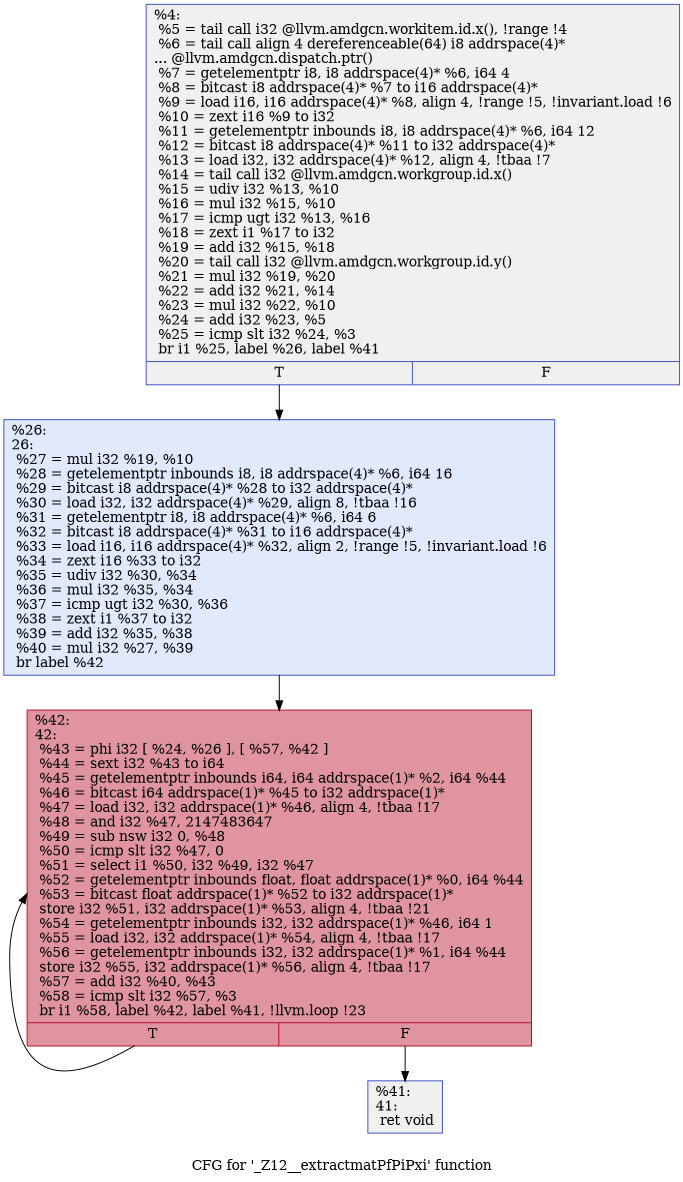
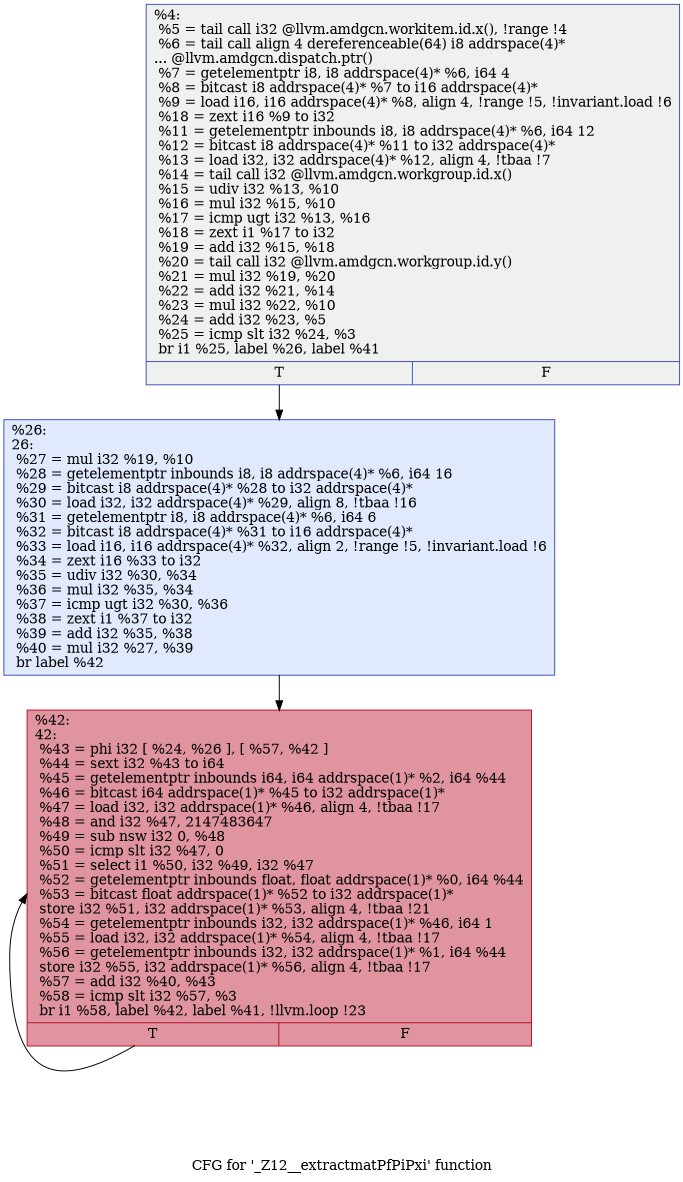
(244, 117) -> (244, 117)
(405, 1107) -> none
